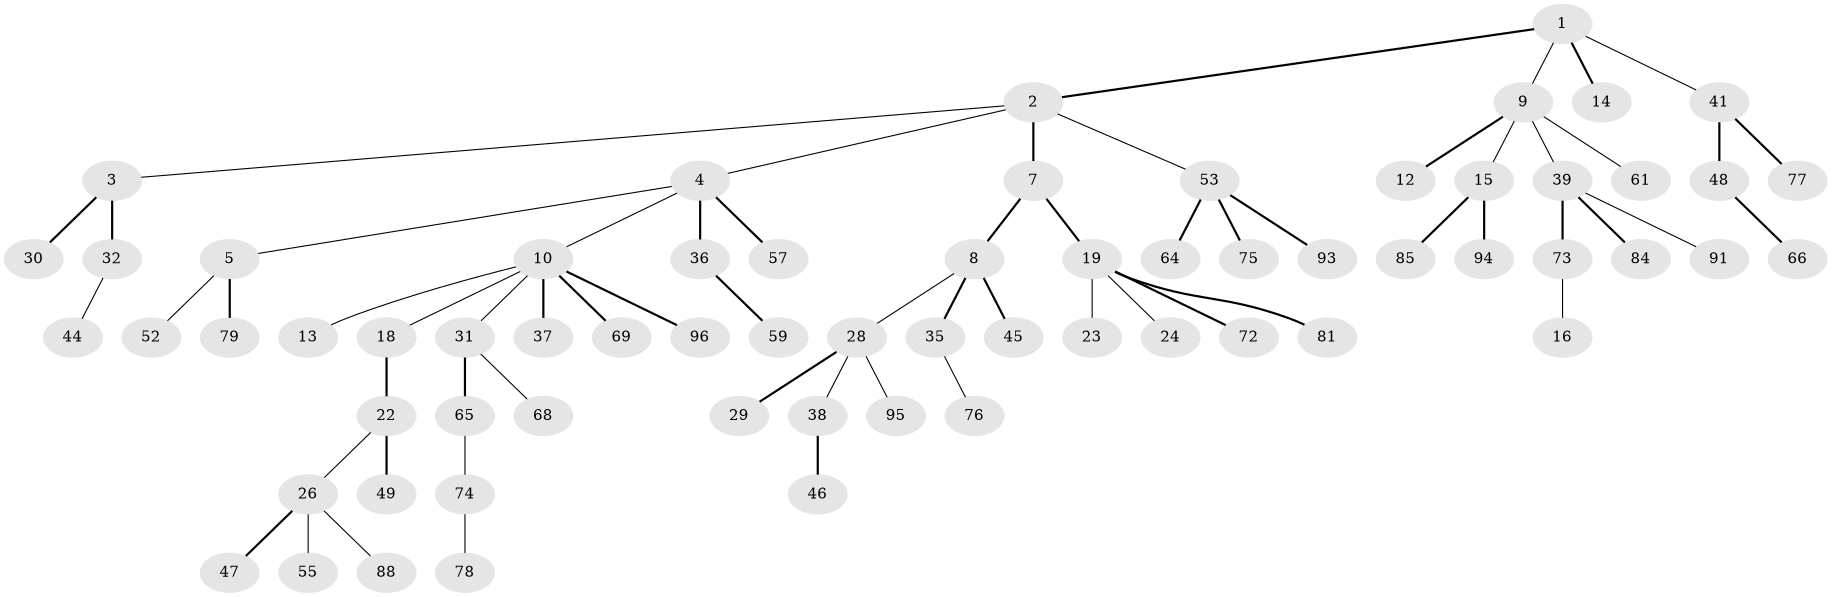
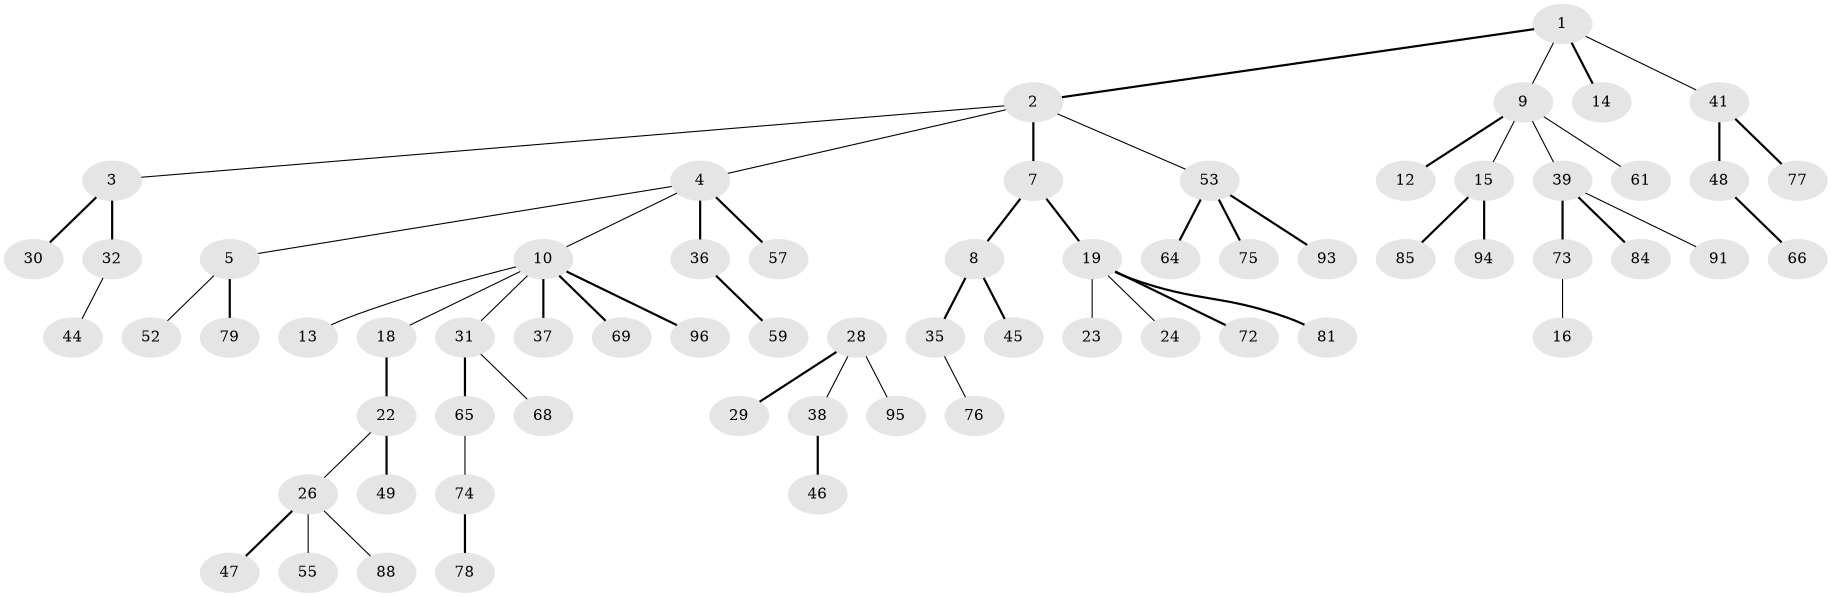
(916, 298) -> none
(465, 534) -> (465, 534)
